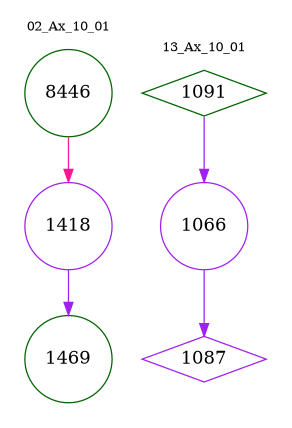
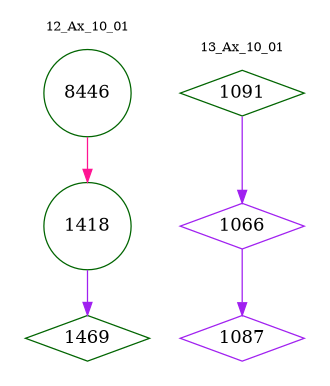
(68, 27) -> (87, 27)
(68, 226) -> (87, 226)
(204, 226) -> (242, 226)
(68, 359) -> (87, 338)
